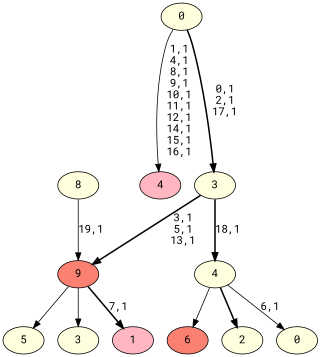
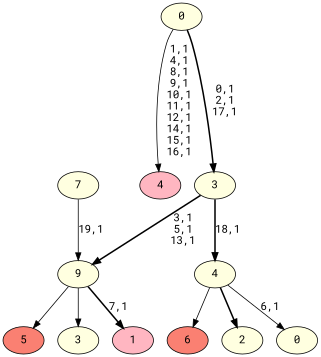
(78, 185) -> (78, 185)
(78, 274) -> (78, 274)
(24, 340) -> (24, 340)
